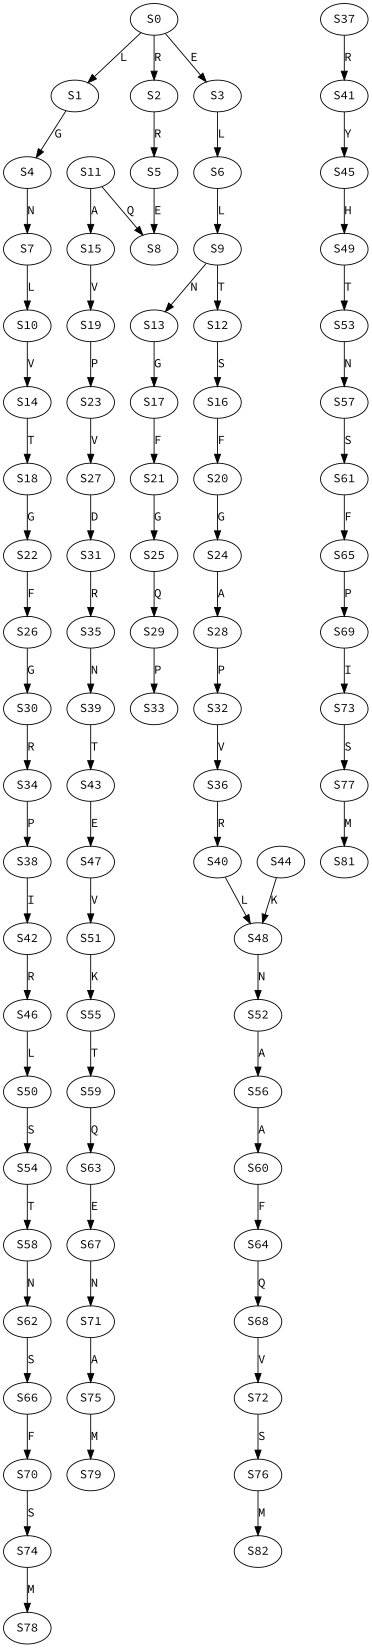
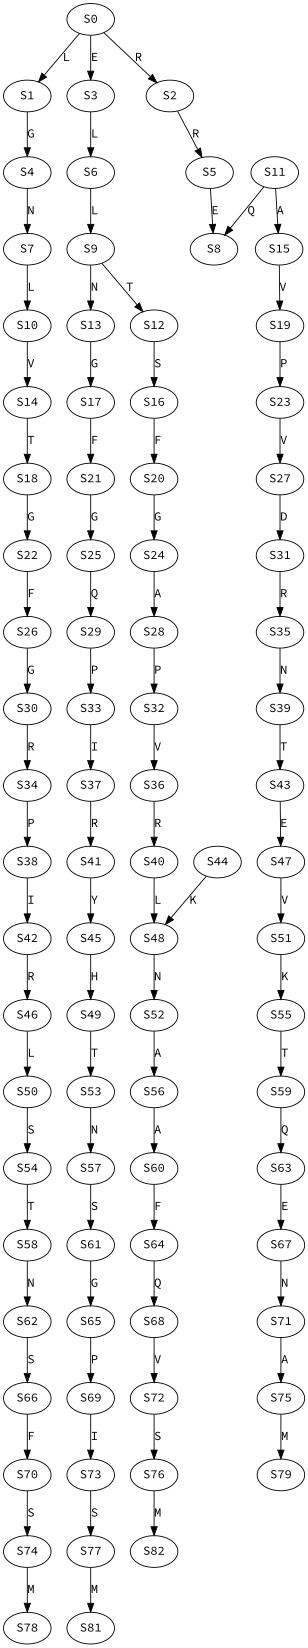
(348, 517) -> (95, 1283)
none -> (91, 743)
